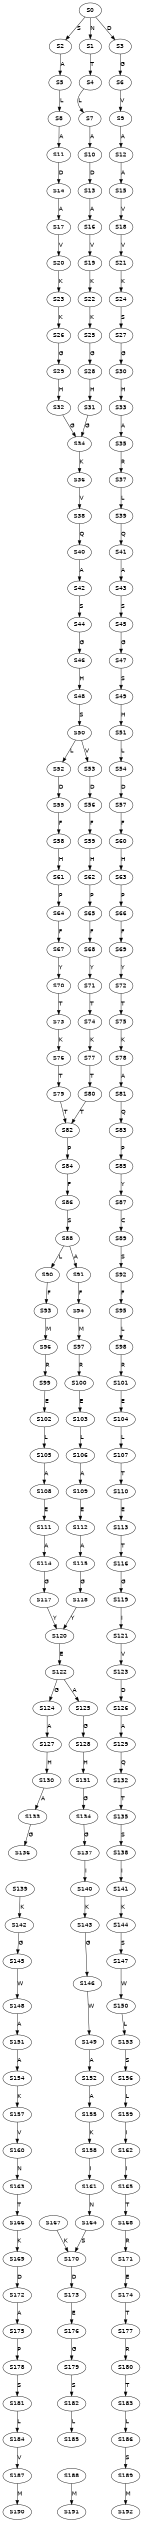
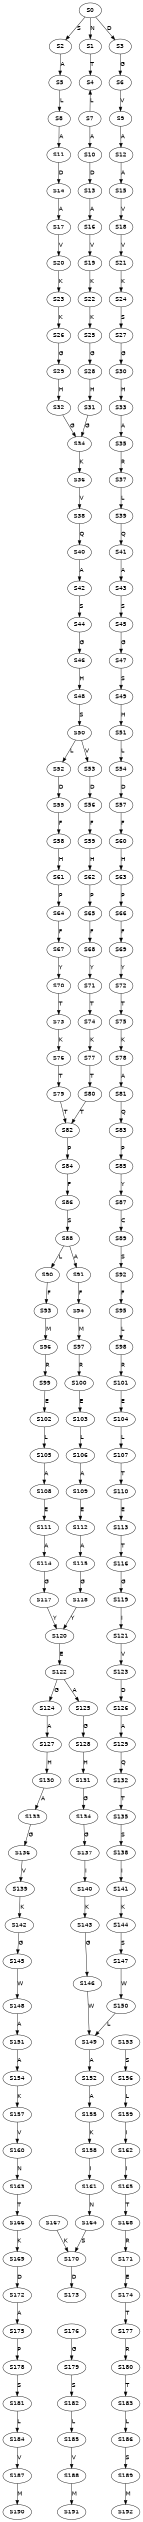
(78, 99) -> (90, 103)
none -> (22, 1869)
(123, 2022) -> (107, 2023)
(72, 2311) -> none
none -> (72, 2456)
